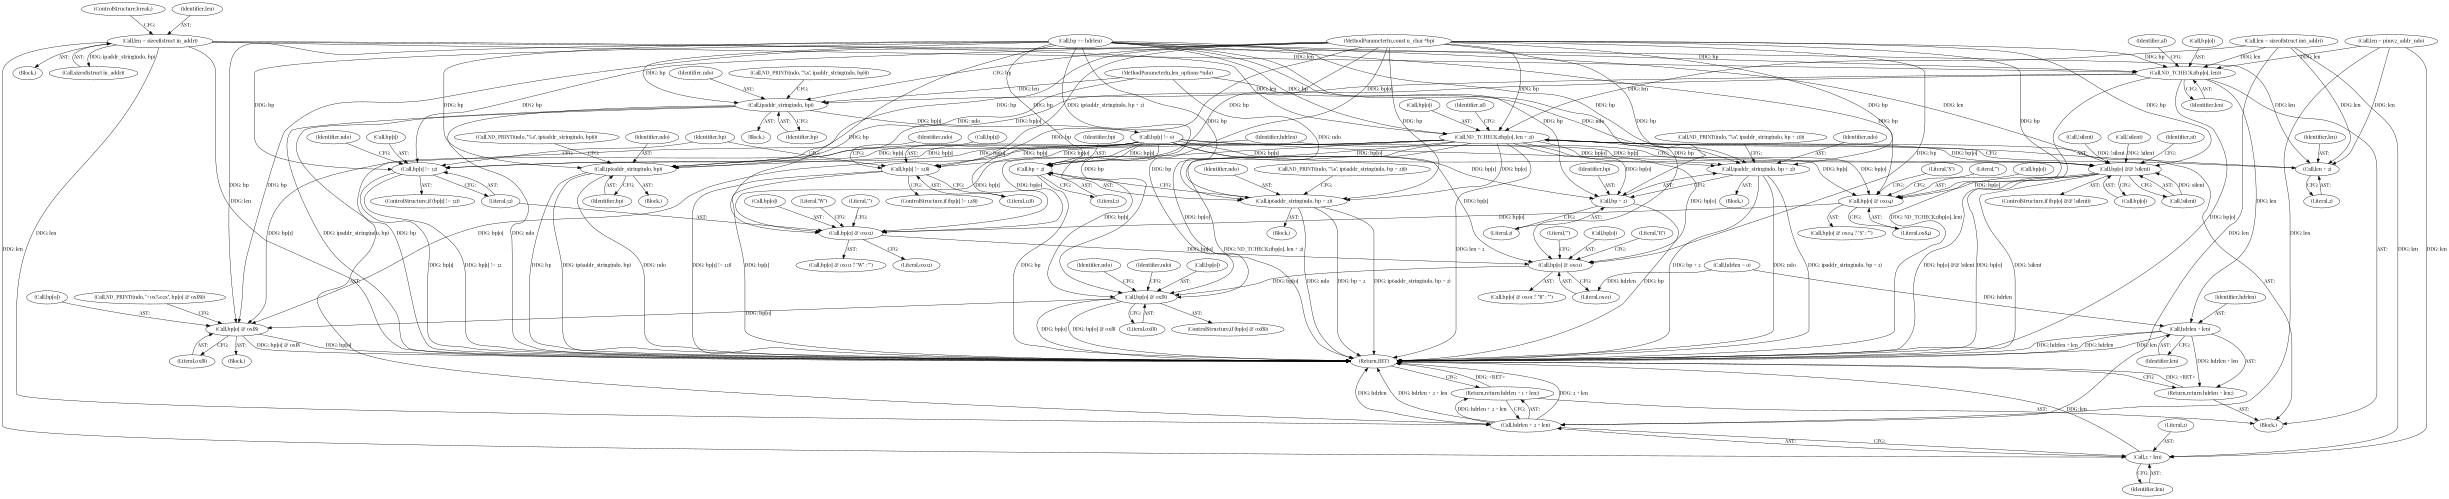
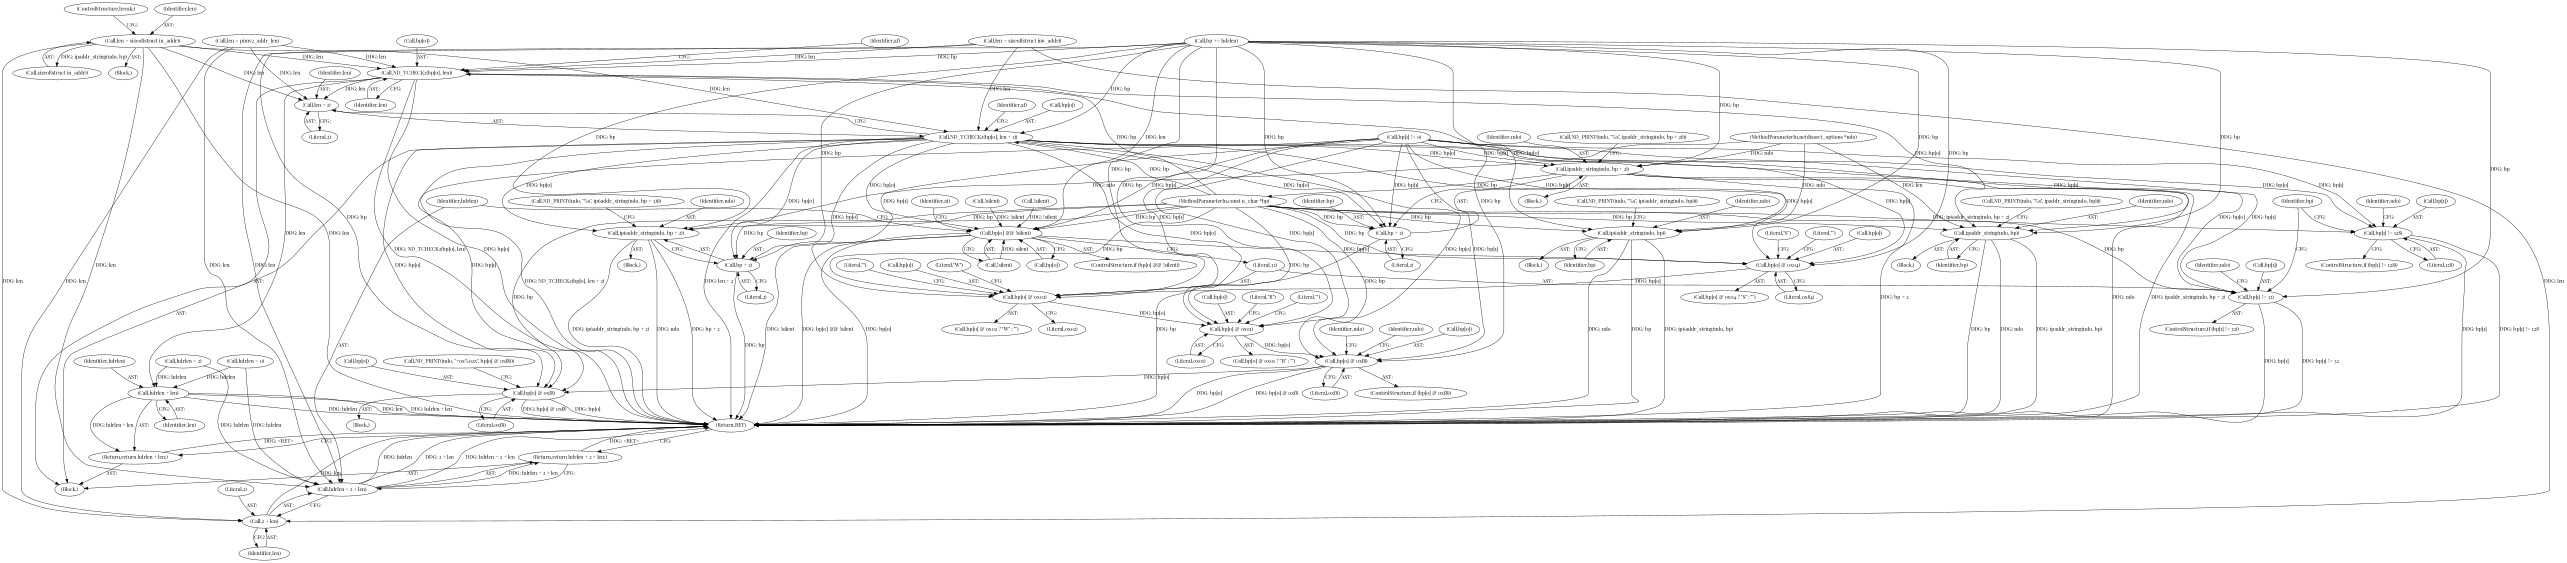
(2391, 41) -> (247, 41)
(1745, 71) -> (1414, 189)
(1002, 73) -> (1622, 217)
(1167, 73) -> (1803, 137)
(2335, 102) -> (352, 84)
(980, 127) -> (1845, 171)
(459, 185) -> (1130, 247)
(1653, 272) -> (257, 444)
none -> (183, 361)
(1502, 393) -> (570, 457)
